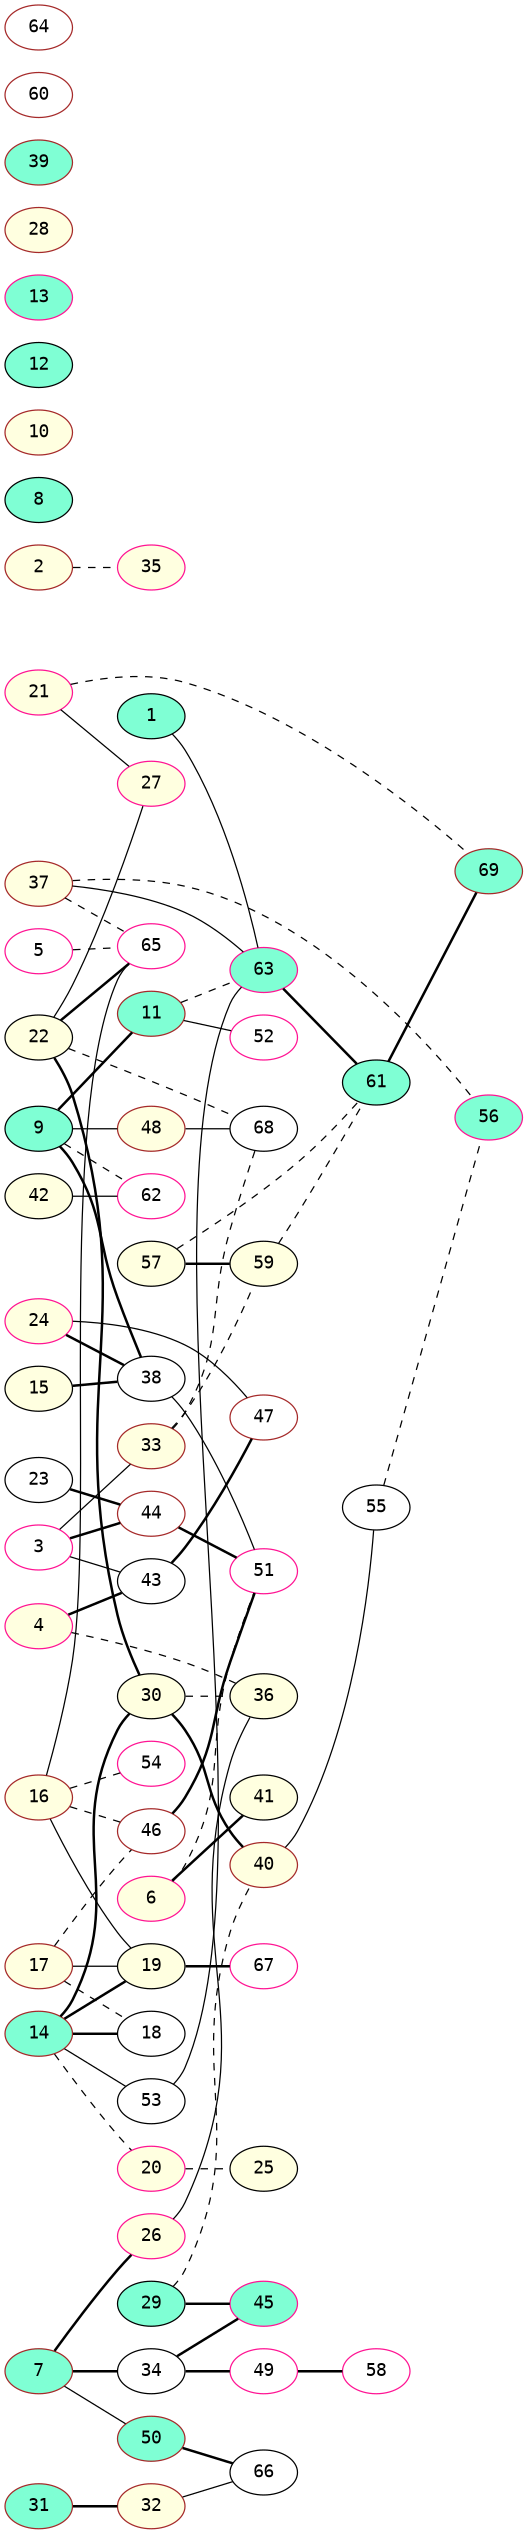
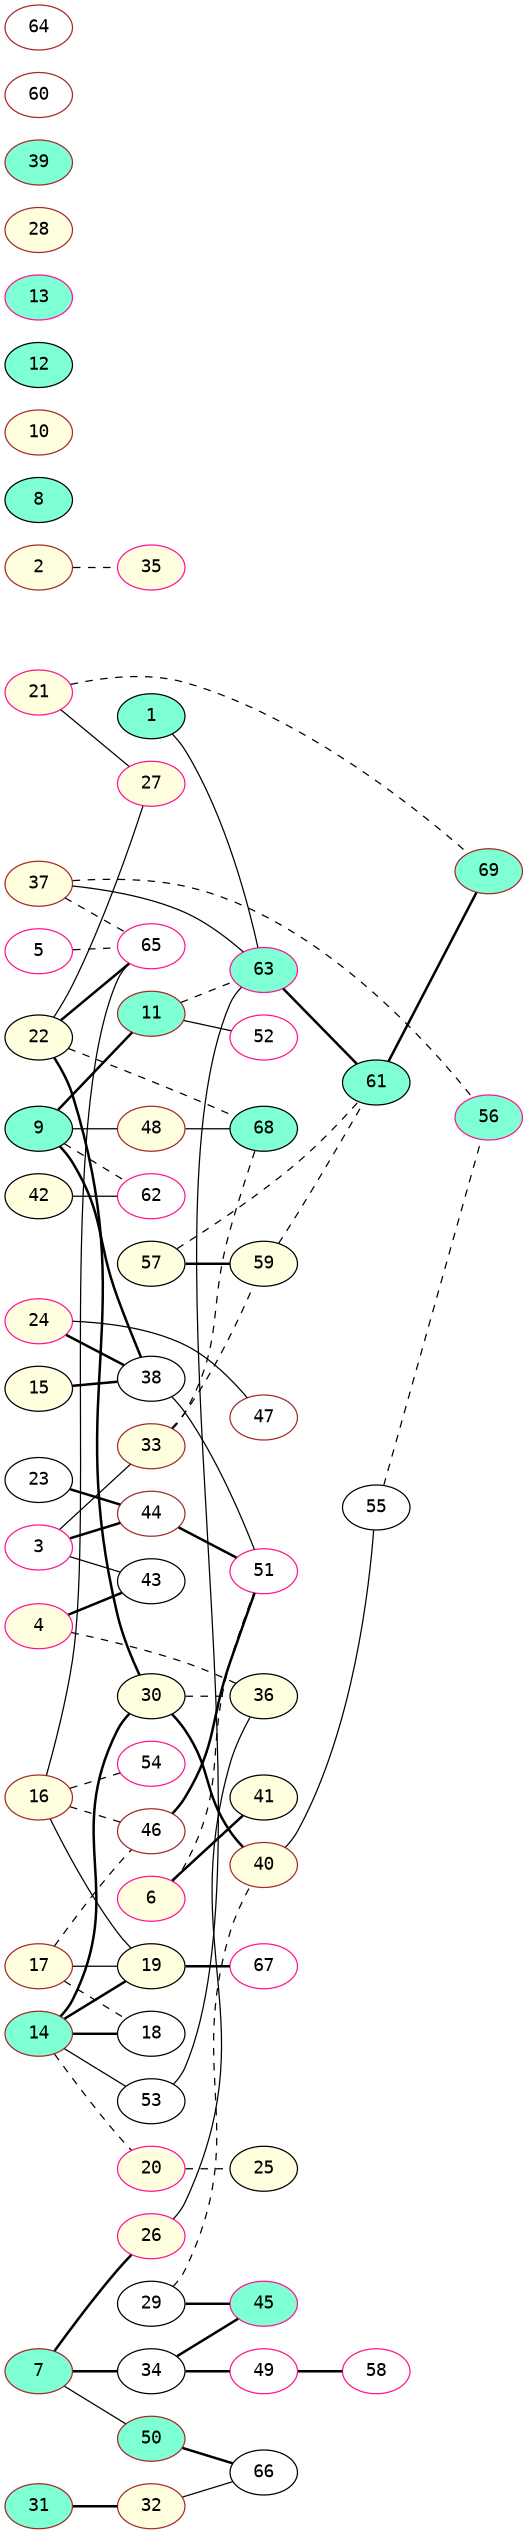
(264, 1129) -> (264, 1129)
(215, 1503) -> none
(151, 2304) -> (151, 2304)
